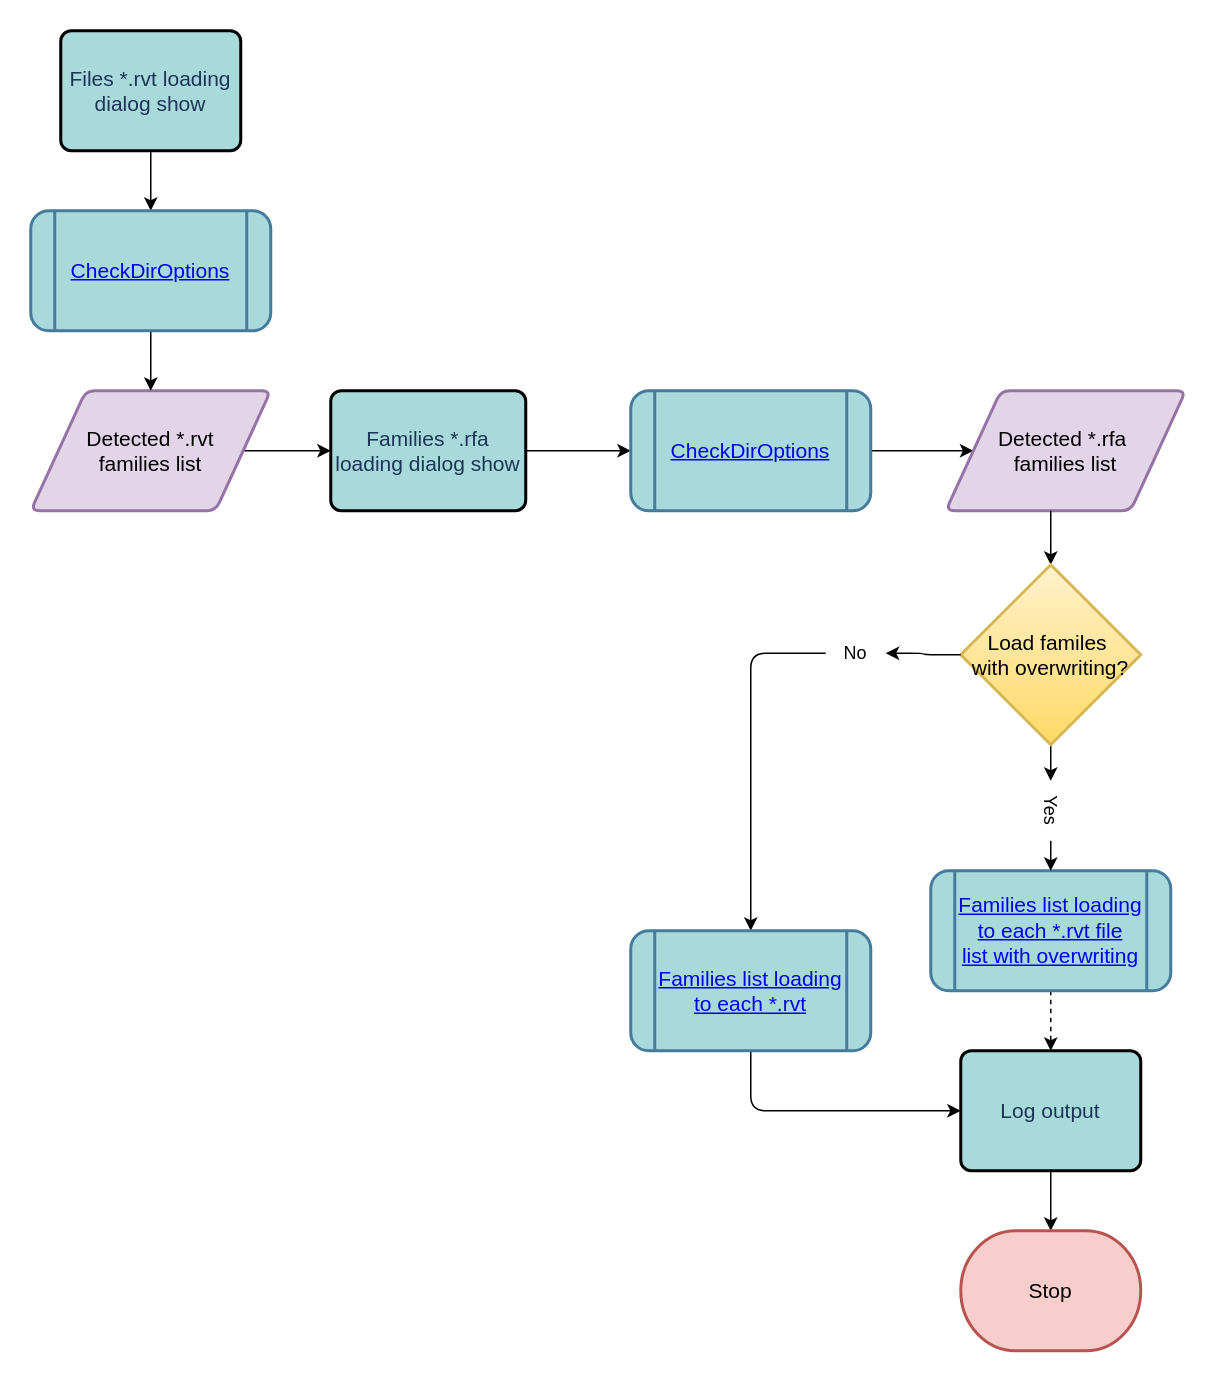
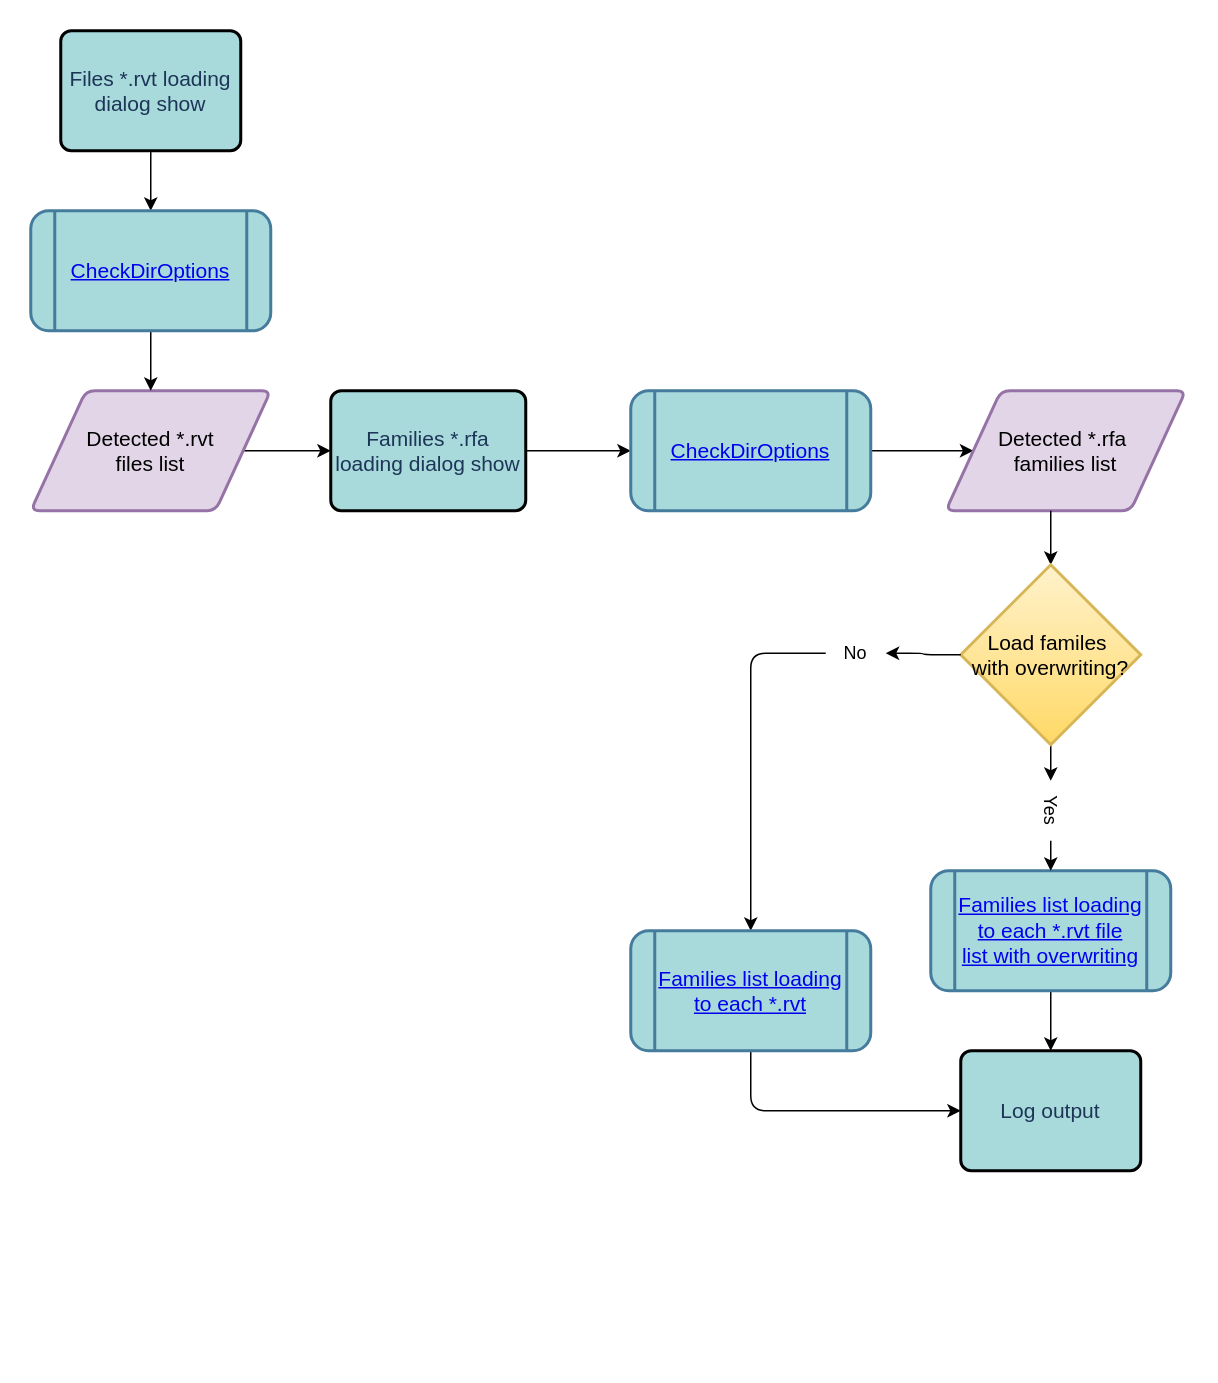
(151, 451) -> (151, 451)
(1051, 1015) -> (1051, 1015)
(1051, 1196) -> none
(1051, 1291) -> none
